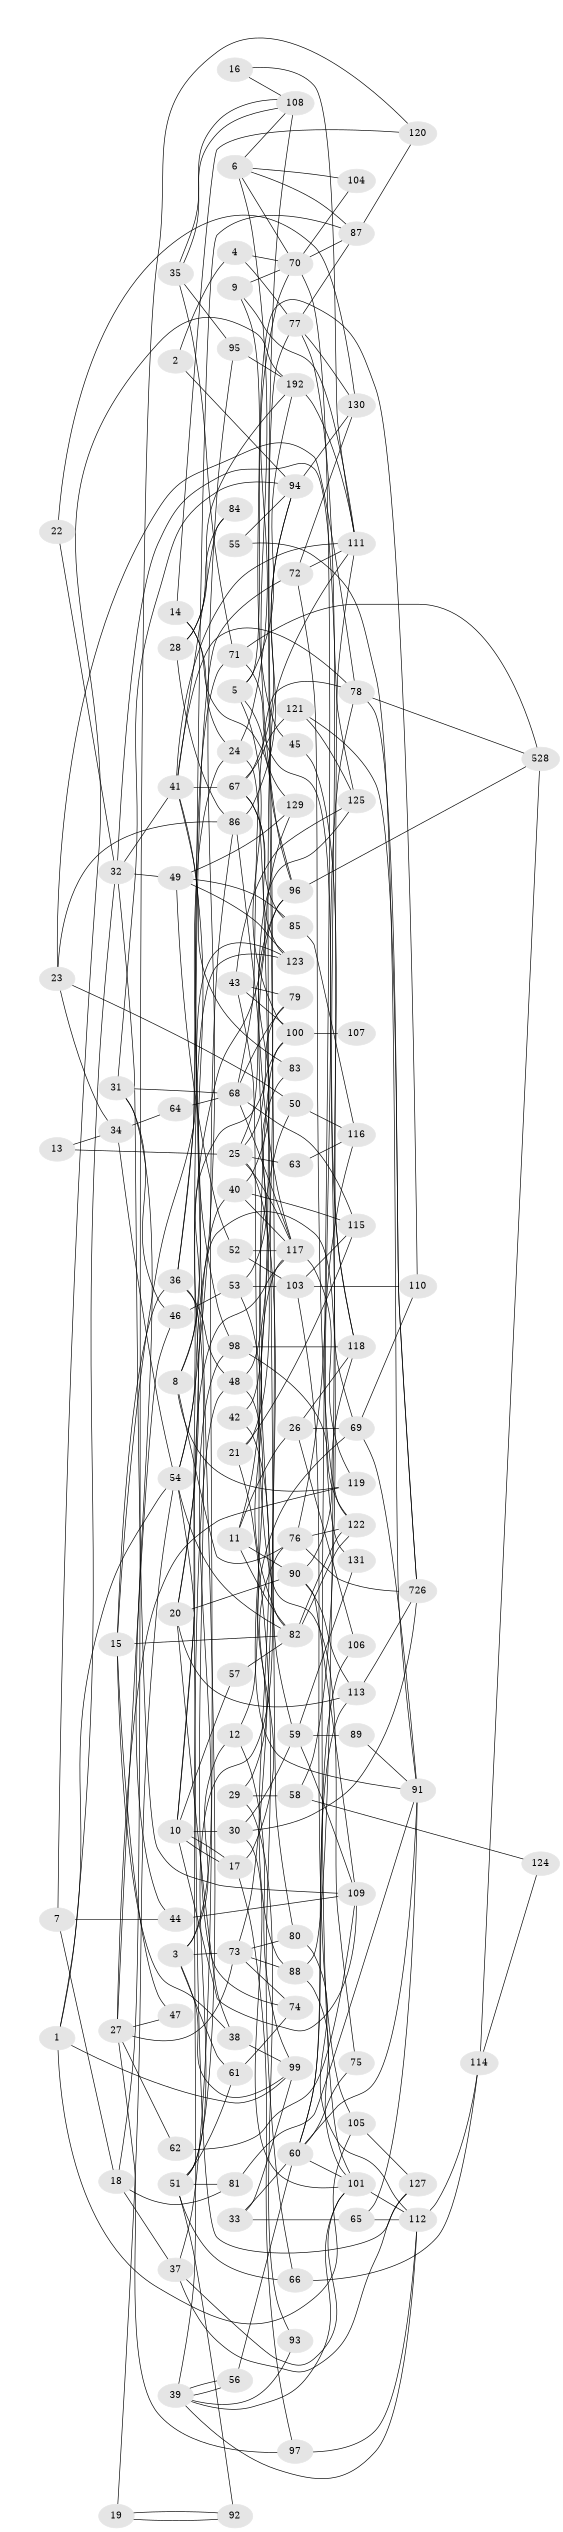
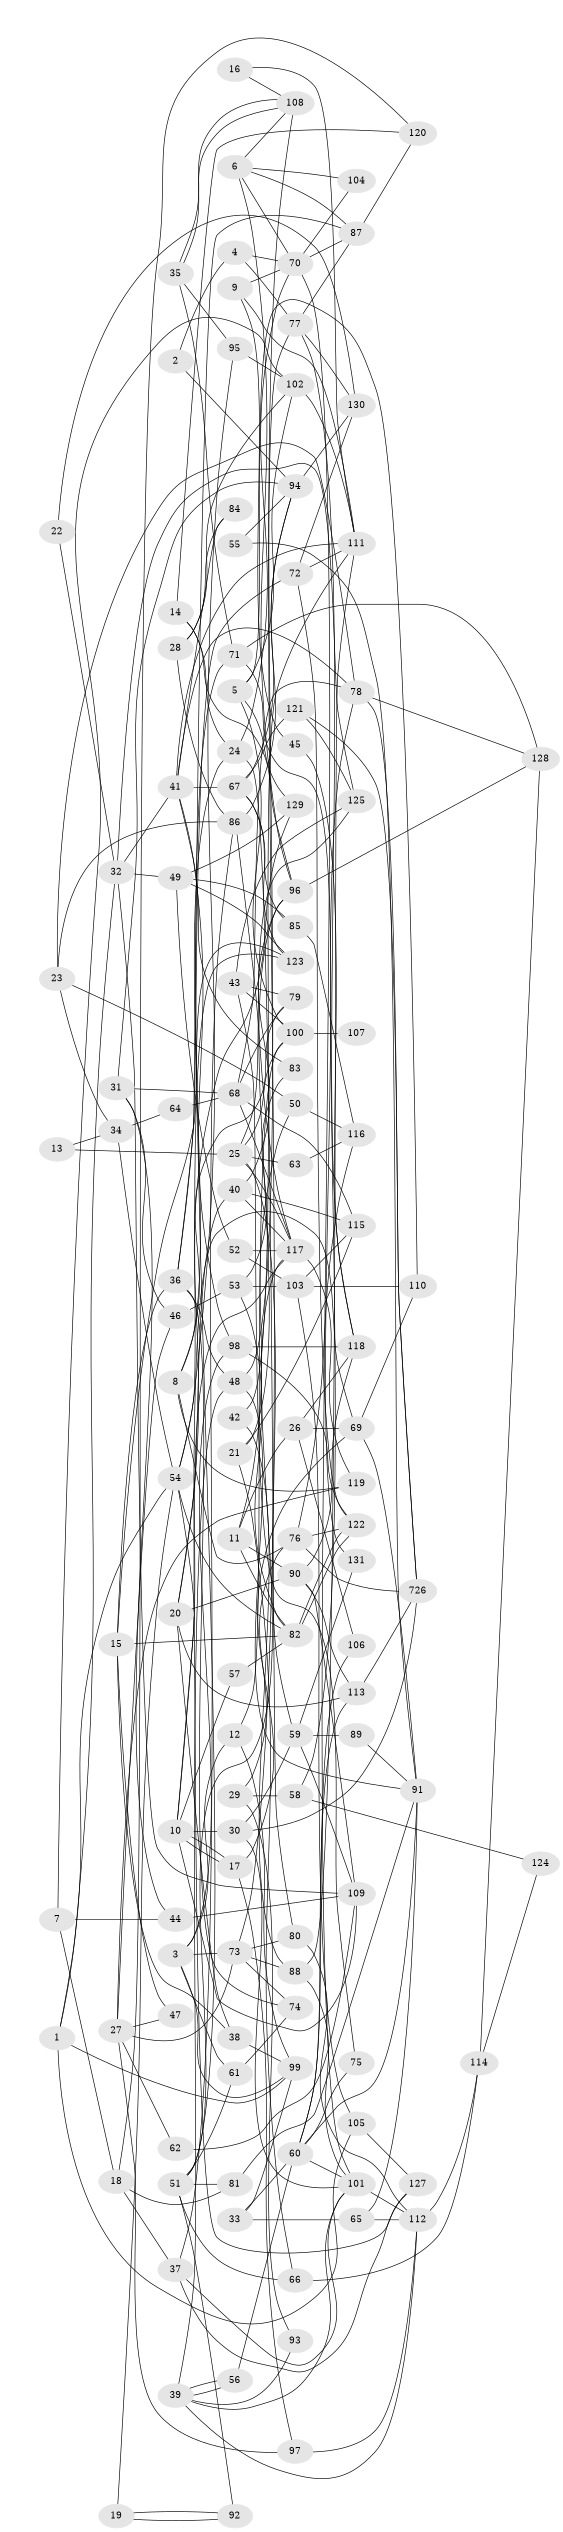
(295, 385) -> (295, 385)
(541, 759) -> (541, 759)
